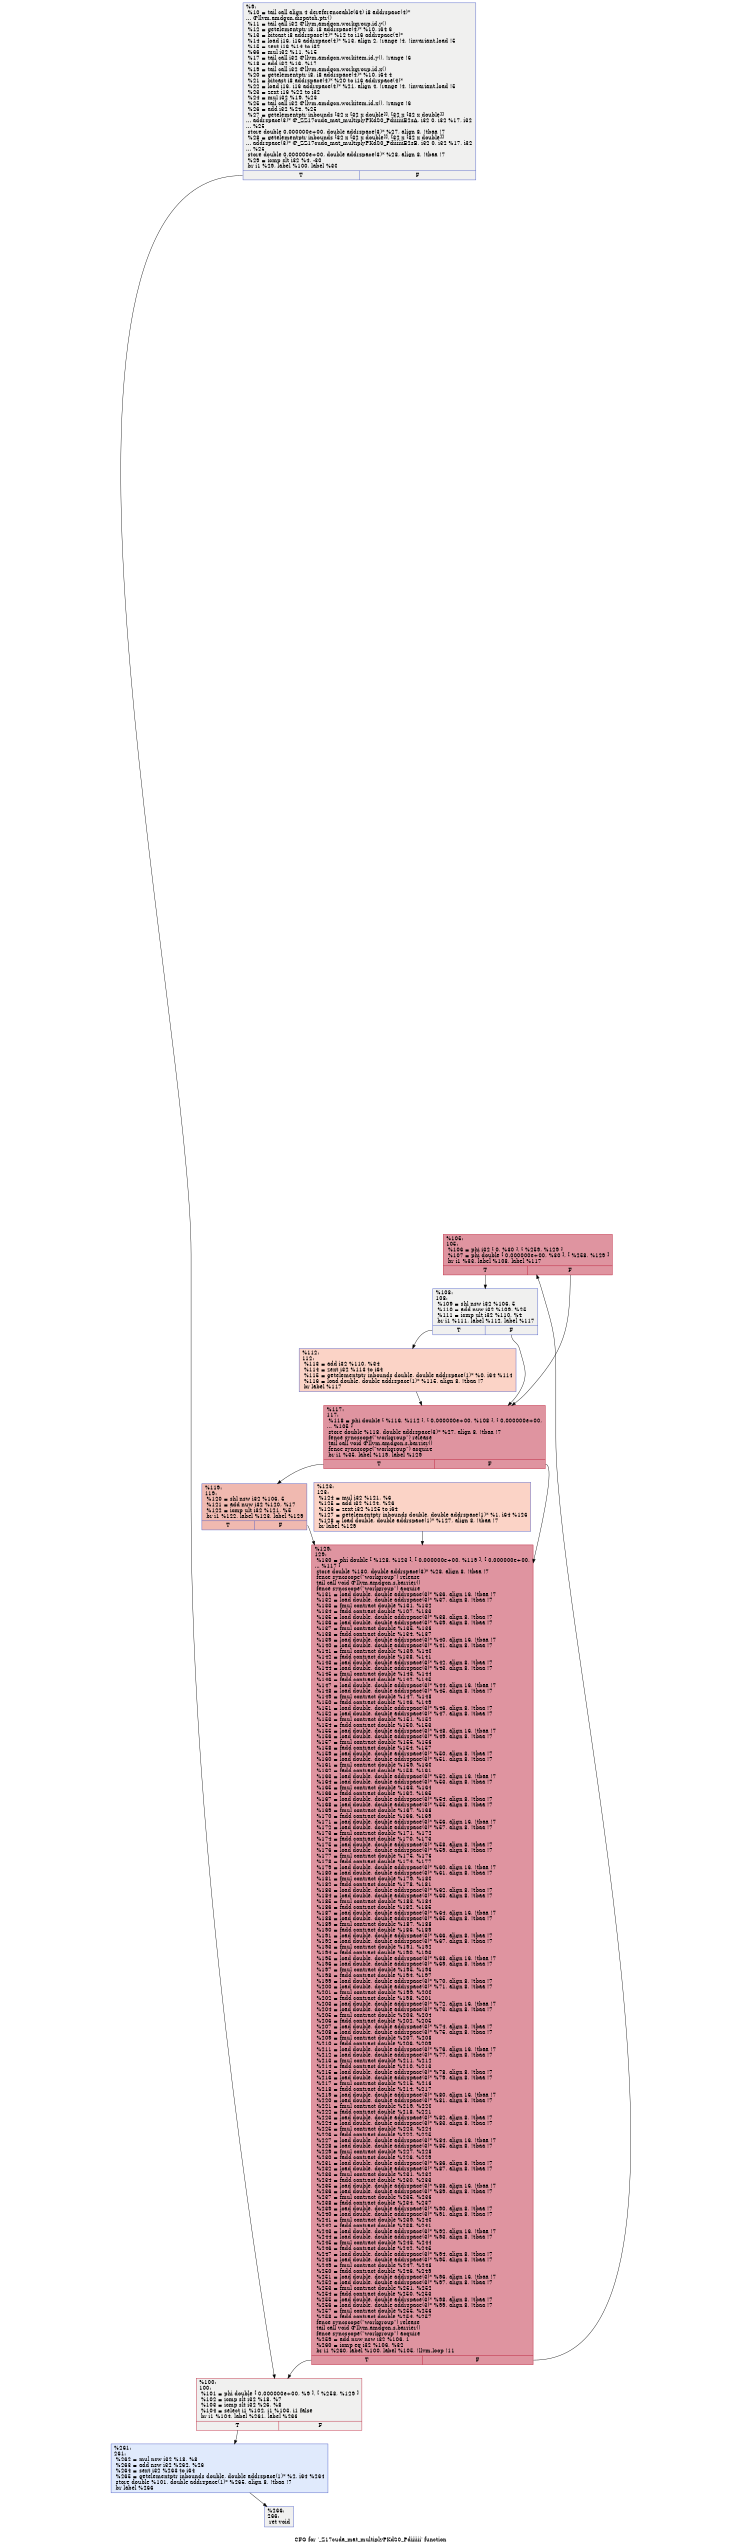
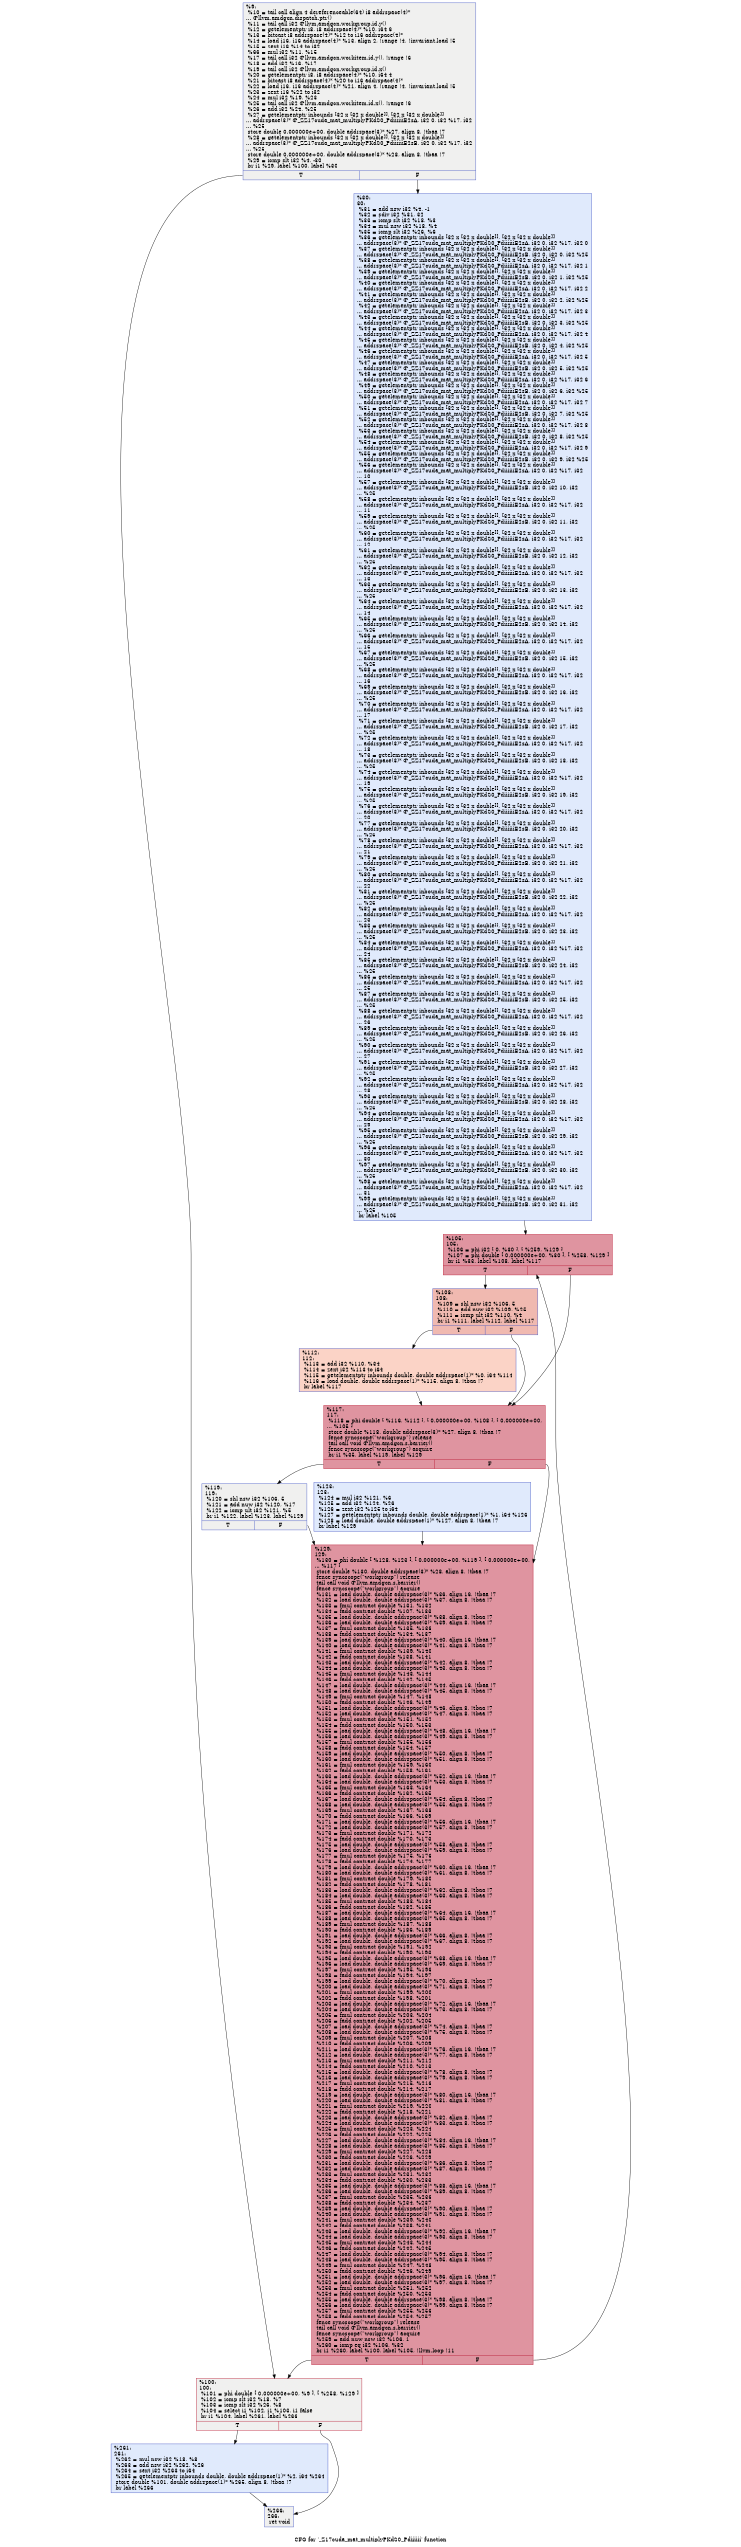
none -> (473, 707)
(485, 1312) -> (485, 1312)
(254, 1507) -> (254, 1507)
(422, 1507) -> (422, 1507)
none -> (338, 2480)
